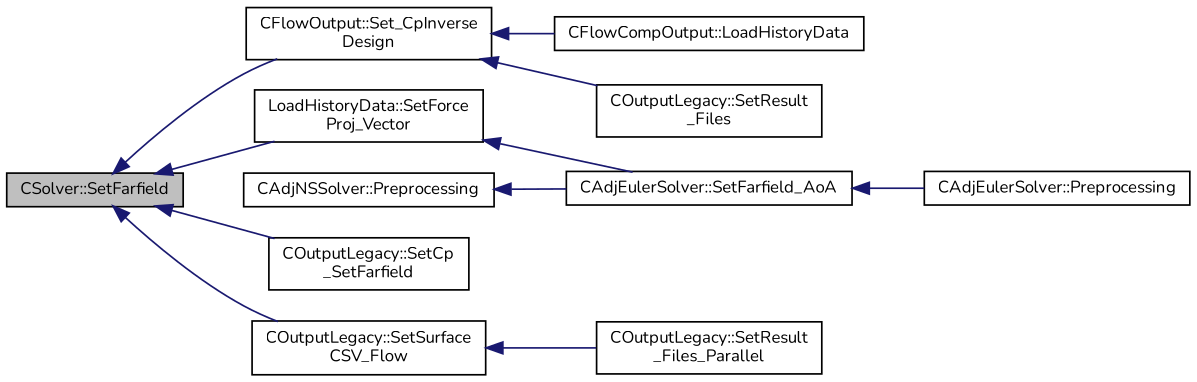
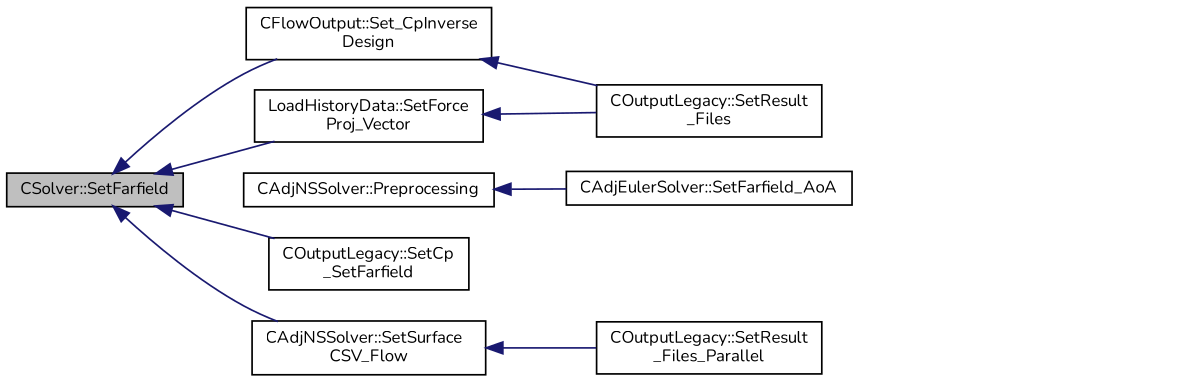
(709, 34) -> none
(566, 158) -> (548, 113)
(1057, 188) -> none
(369, 348) -> (369, 348)
